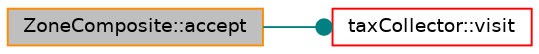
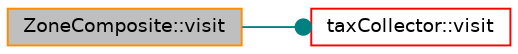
(135, 27) -> (125, 27)
